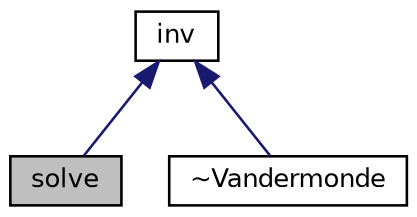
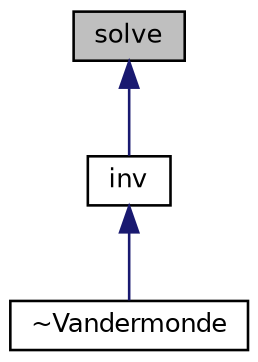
(113, 119) -> (129, 122)
